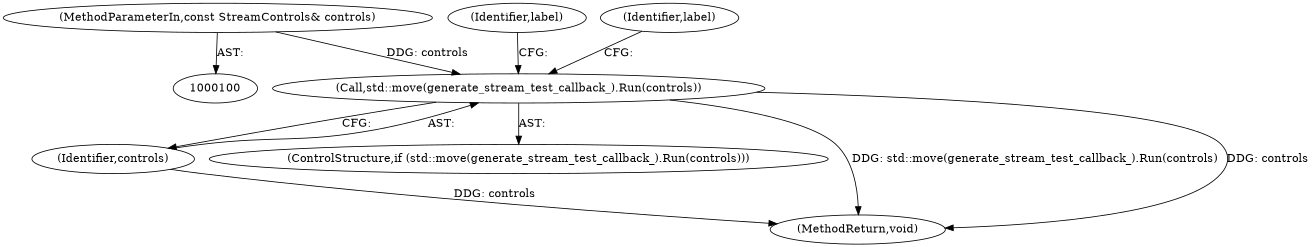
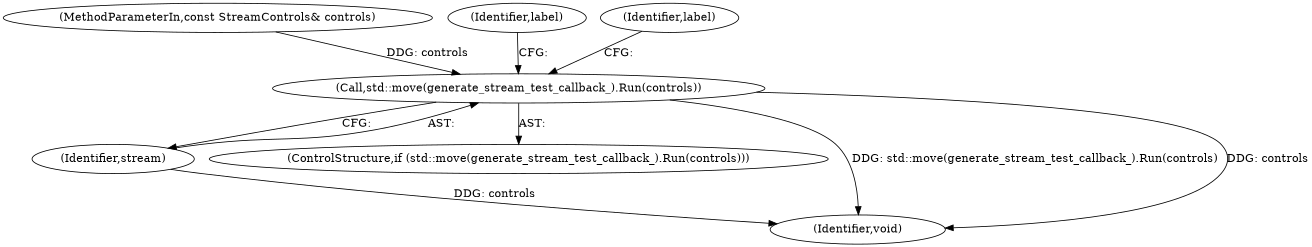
(215, 88) -> none
(113, 159) -> (113, 159)
(858, 230) -> (858, 230)
